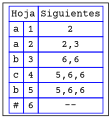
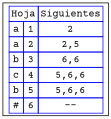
(71, 44) -> (71, 44)
